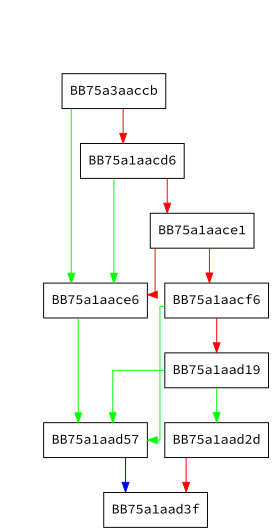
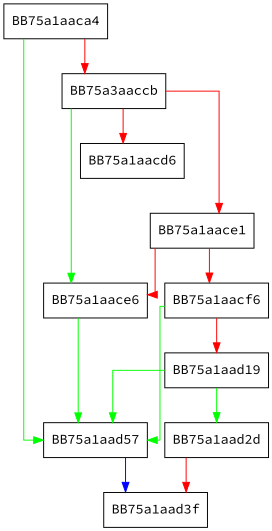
none -> (56, 21)
(167, 191) -> (219, 121)
(114, 226) -> none
